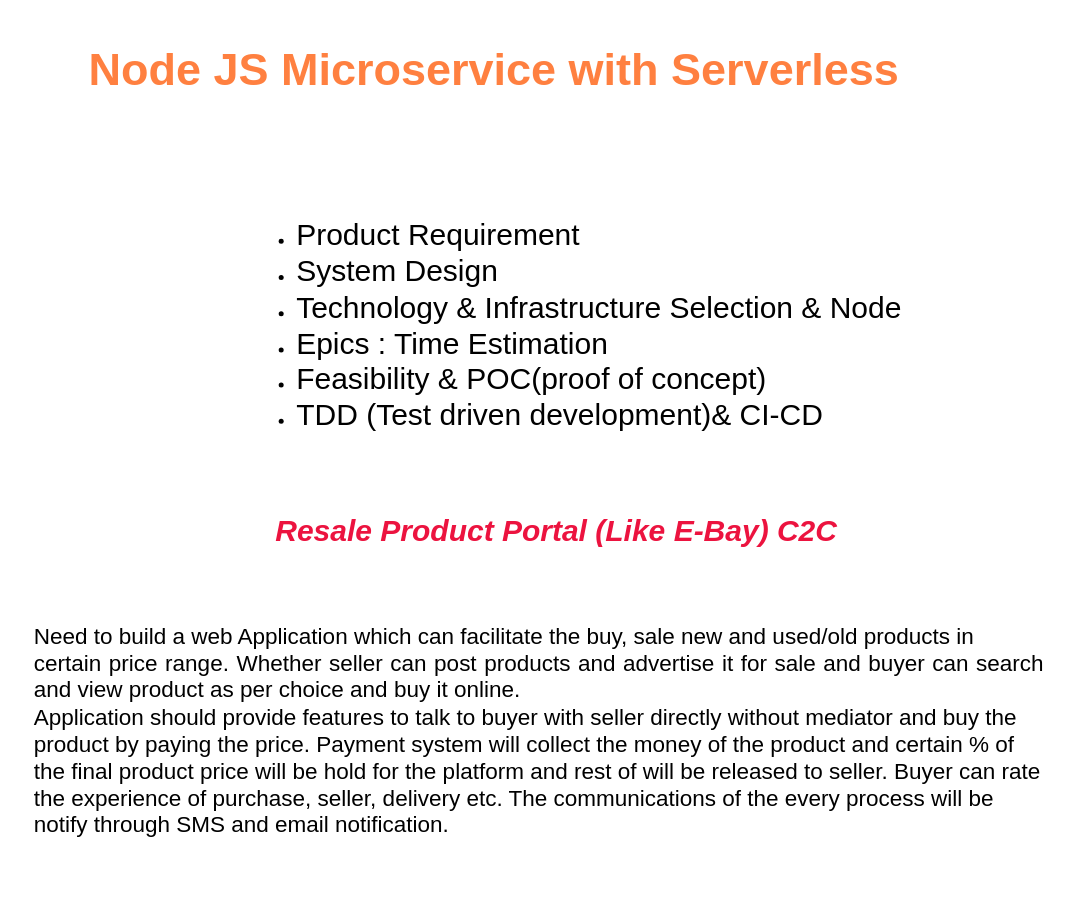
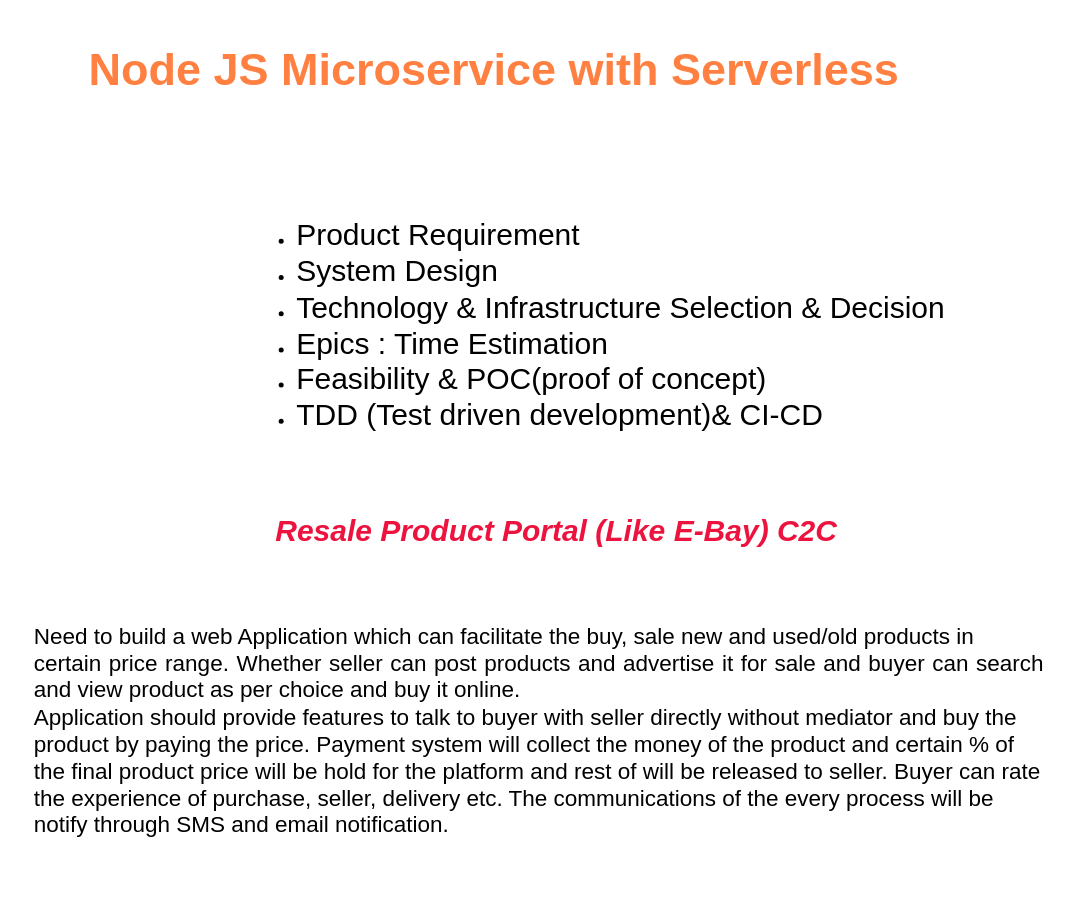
(416, 326) -> (429, 326)
